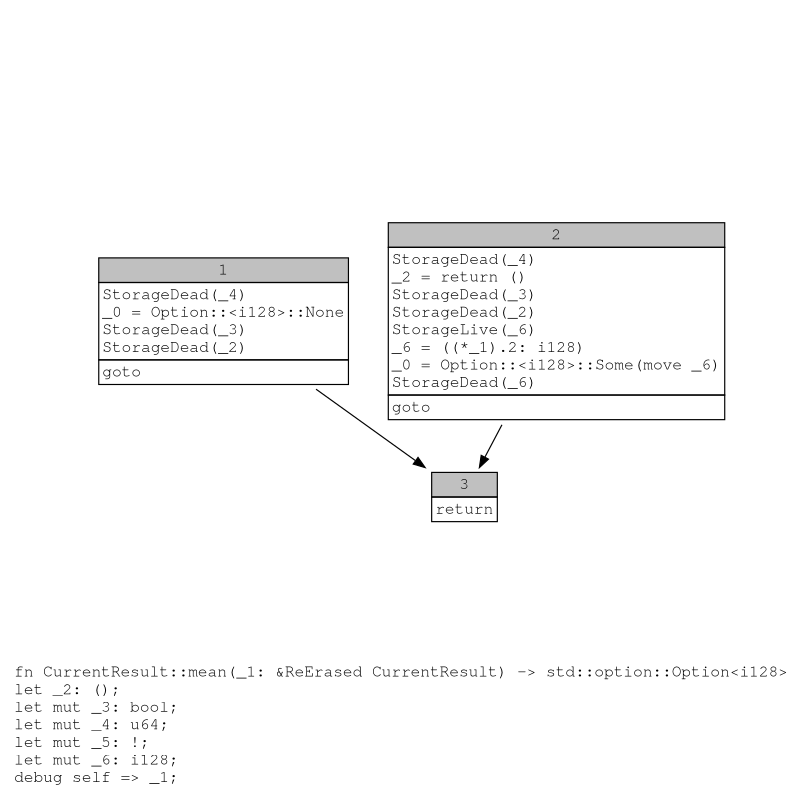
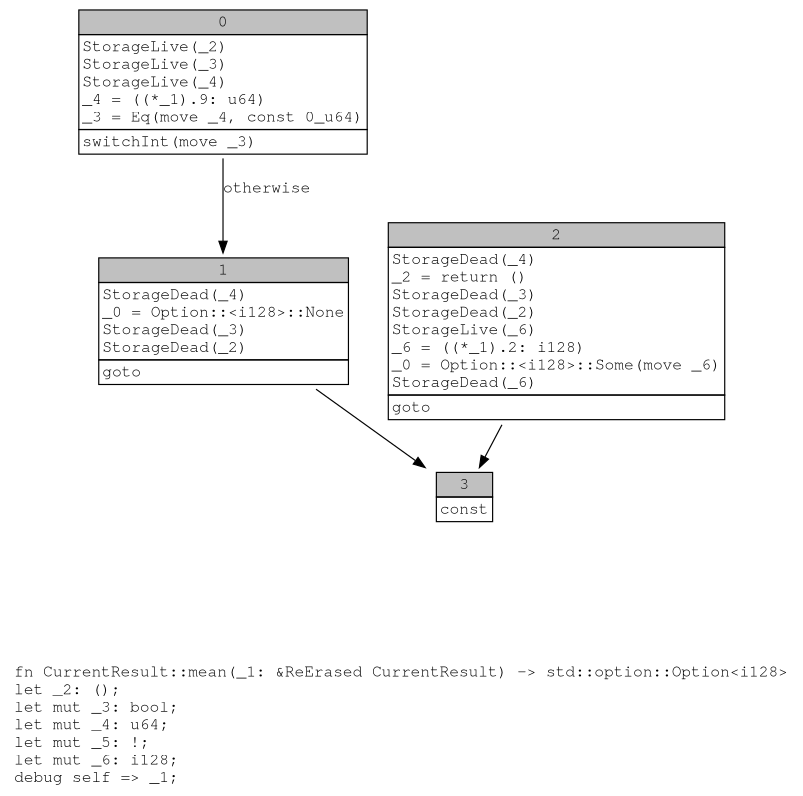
none -> (223, 81)
(464, 509) -> (464, 509)
